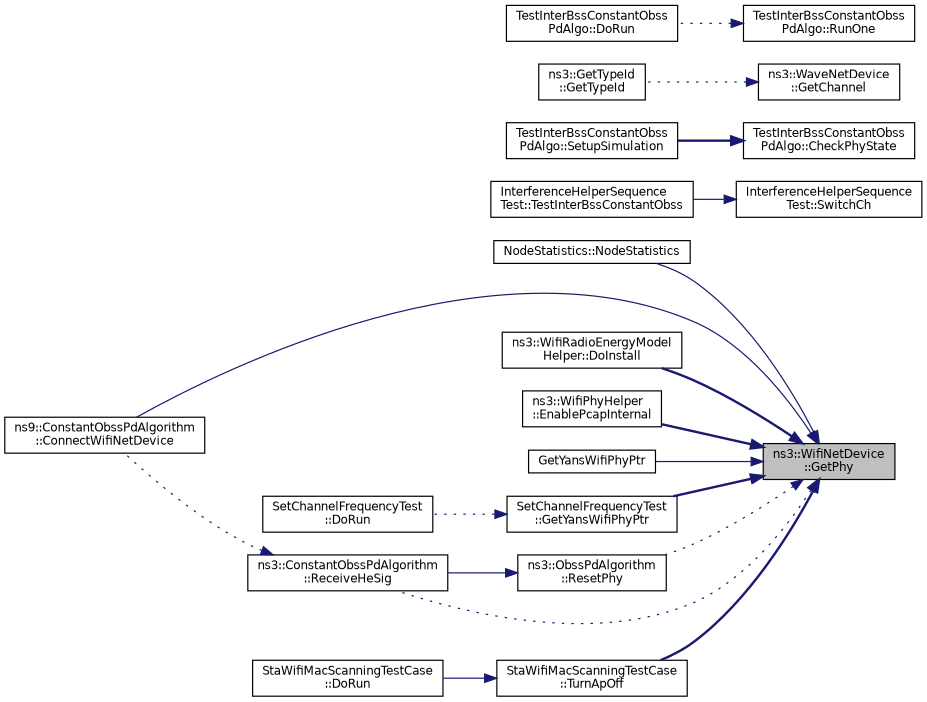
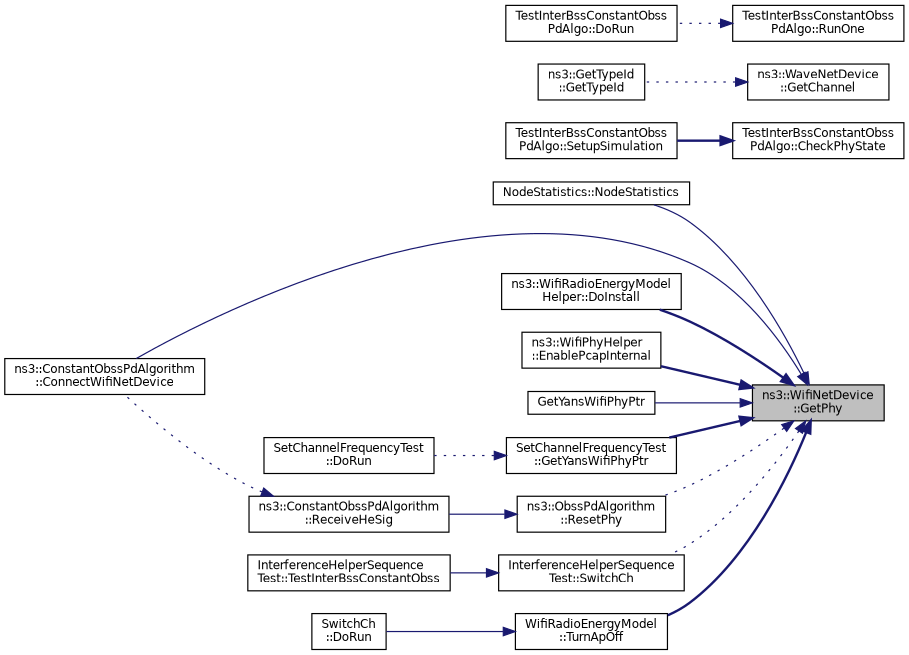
(105, 435) -> (105, 377)
(627, 620) -> (741, 501)
(348, 678) -> (349, 632)
(592, 678) -> (591, 632)
